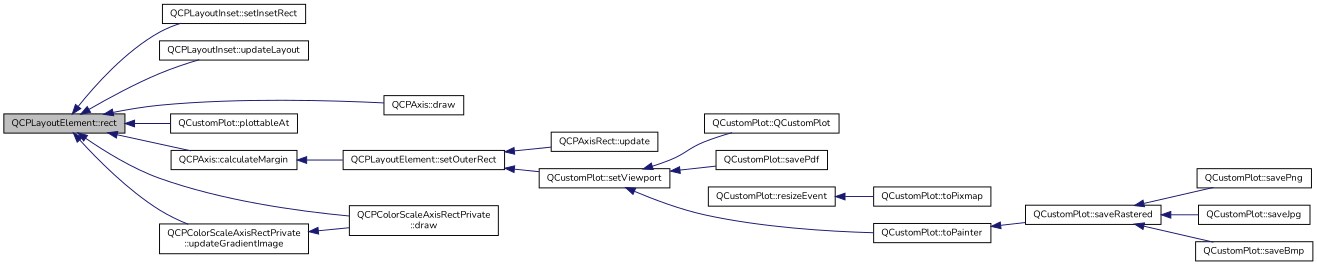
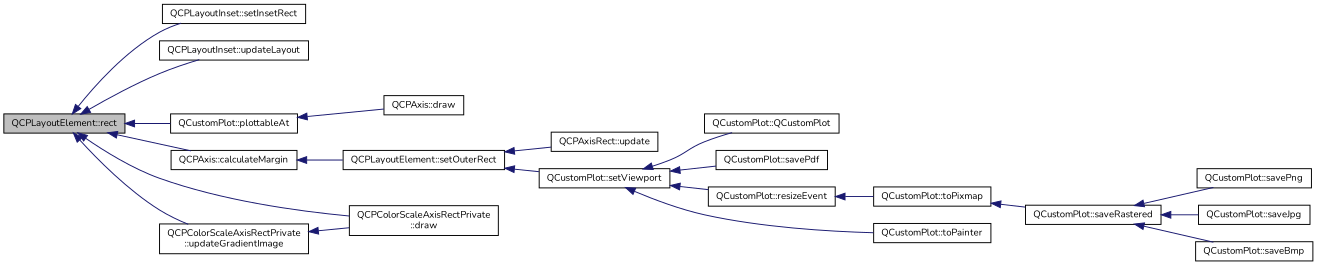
(248, 101) -> (346, 113)
none -> (694, 188)
(1013, 224) -> (1013, 206)
